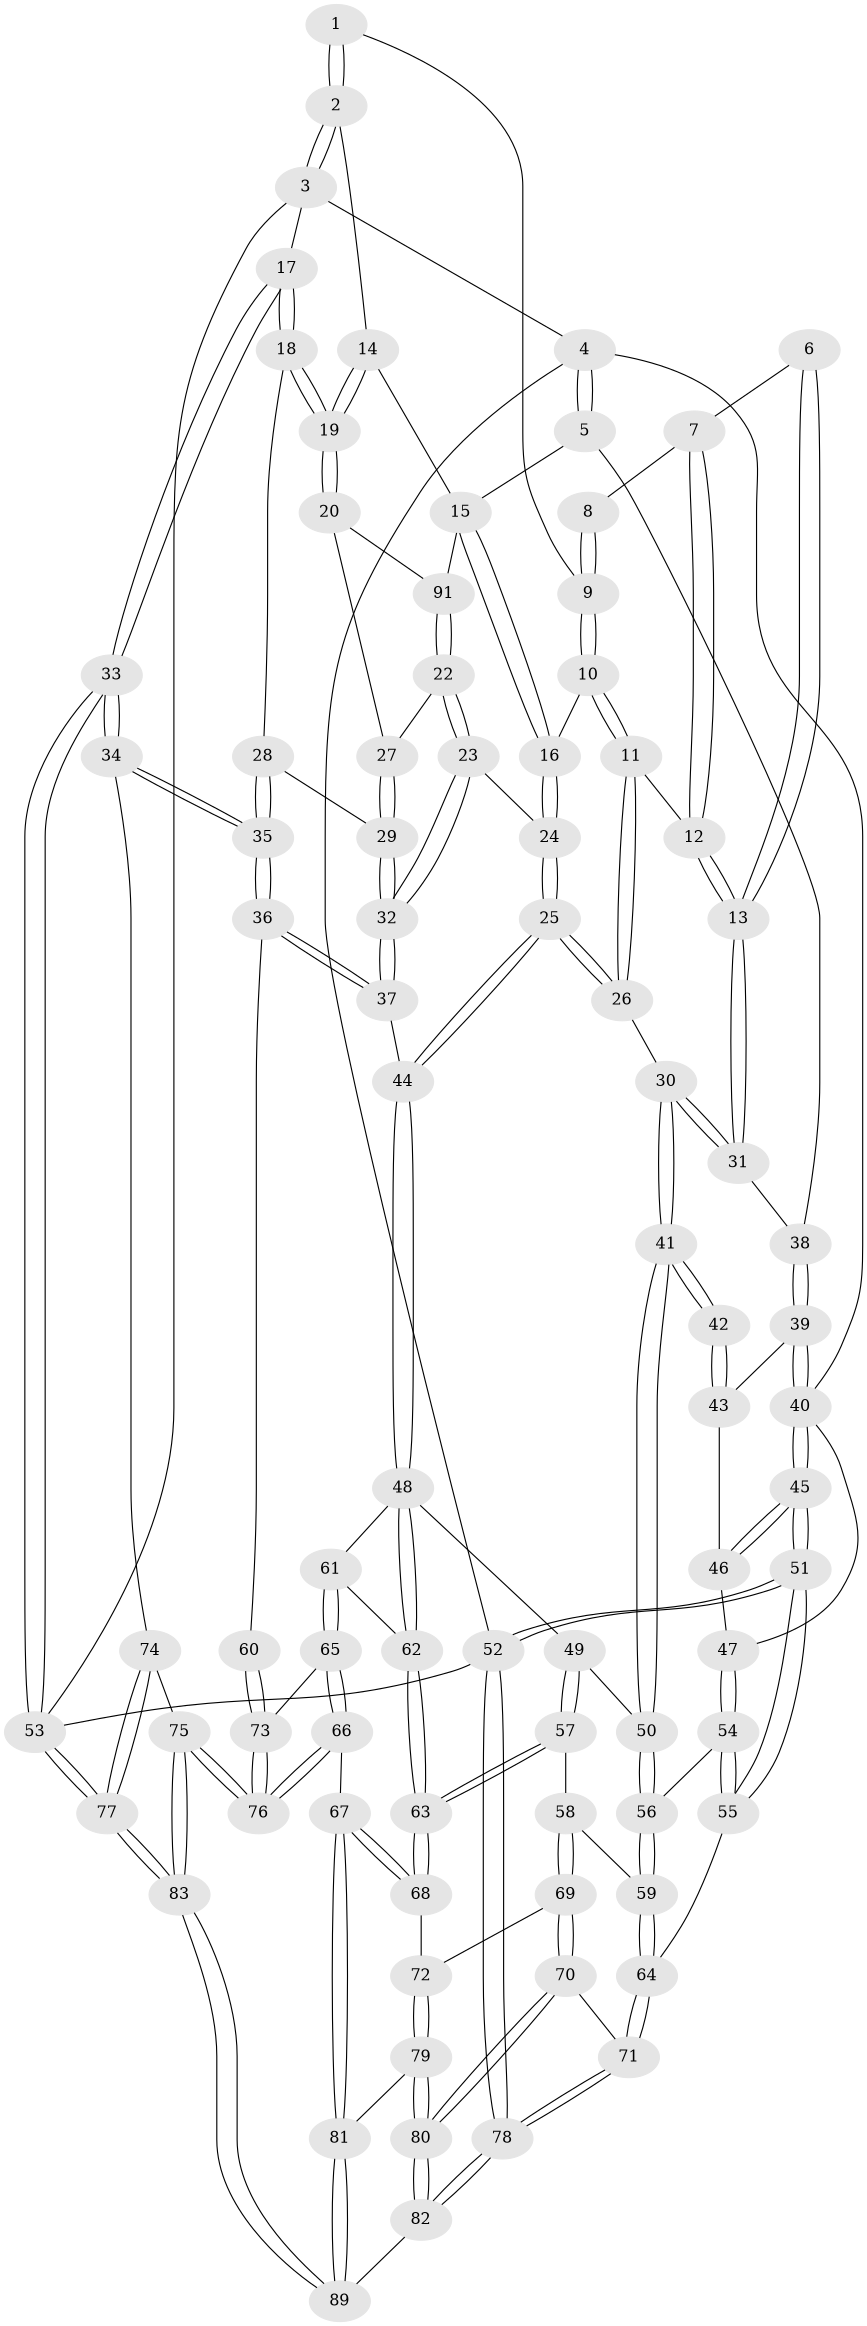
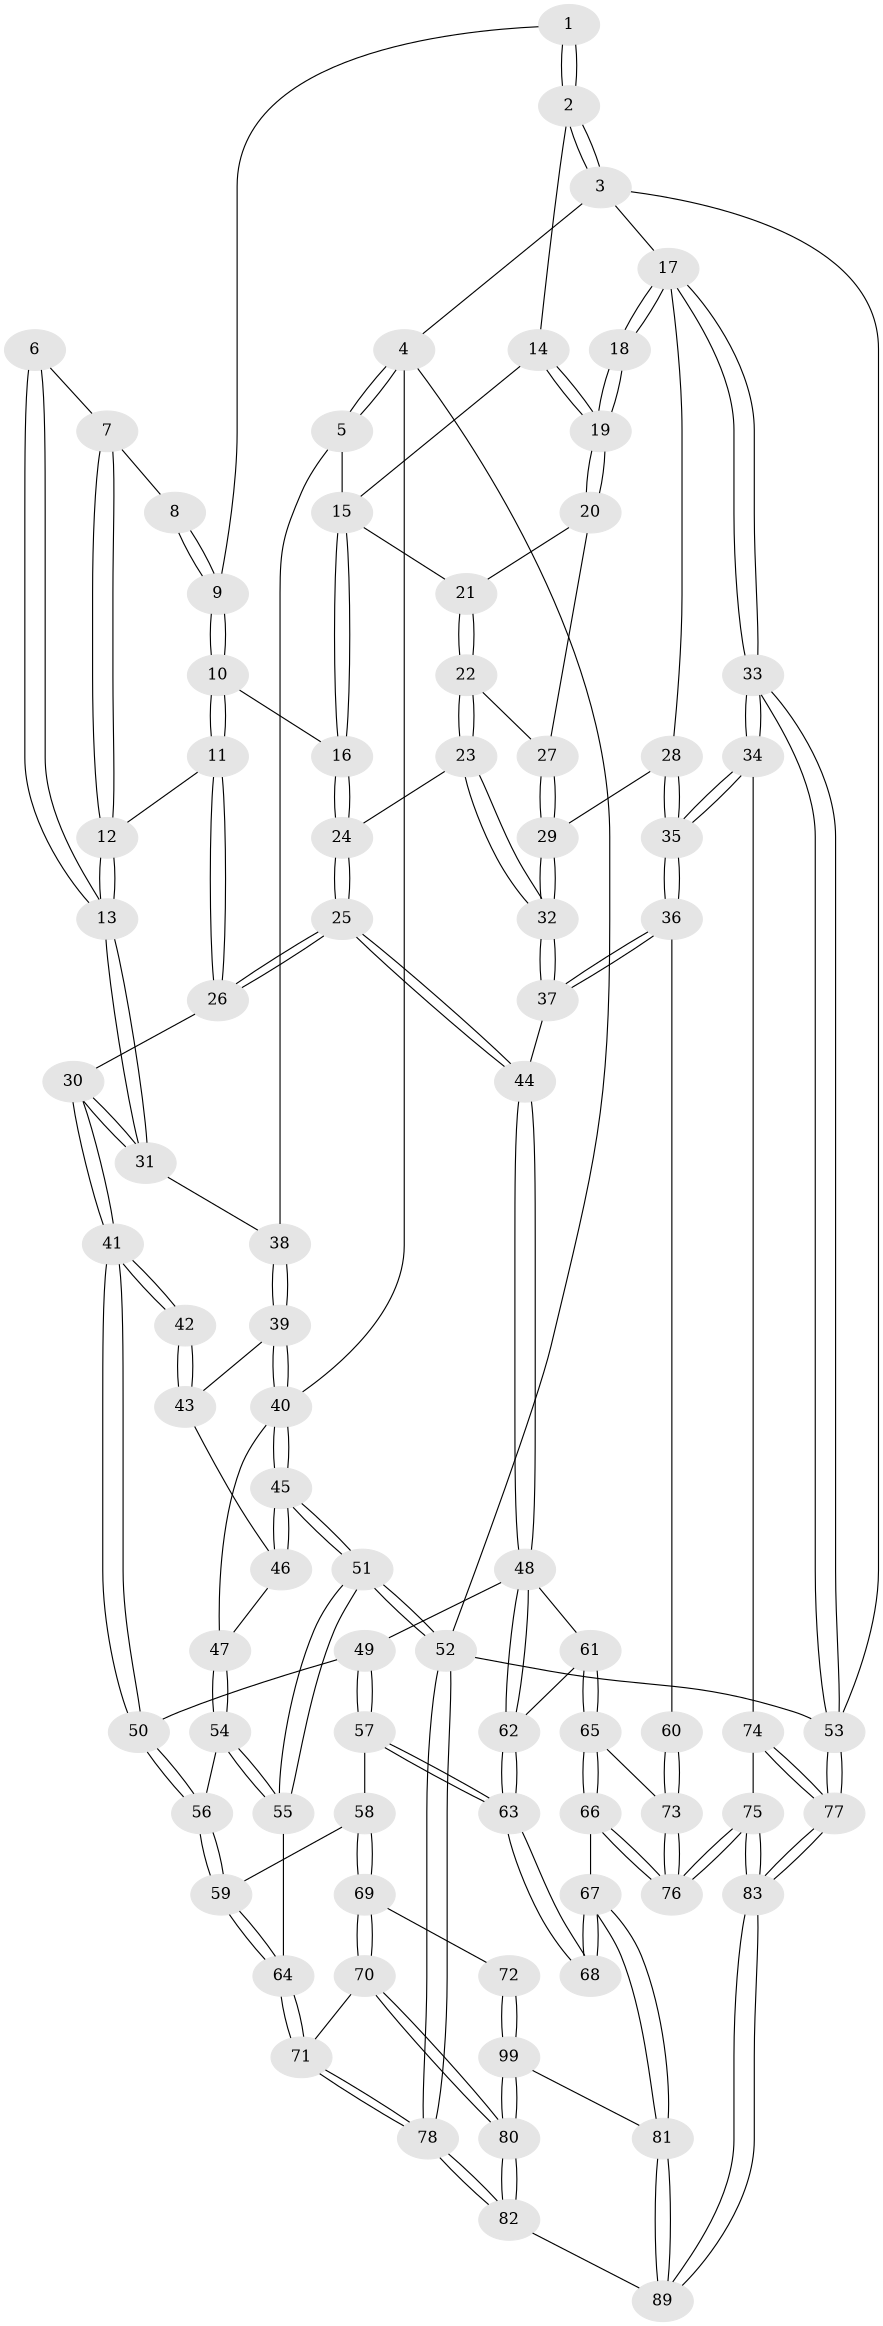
(268, 553) -> (682, 513)
(444, 594) -> (466, 594)
(421, 1936) -> none
(421, 2057) -> (509, 2057)
